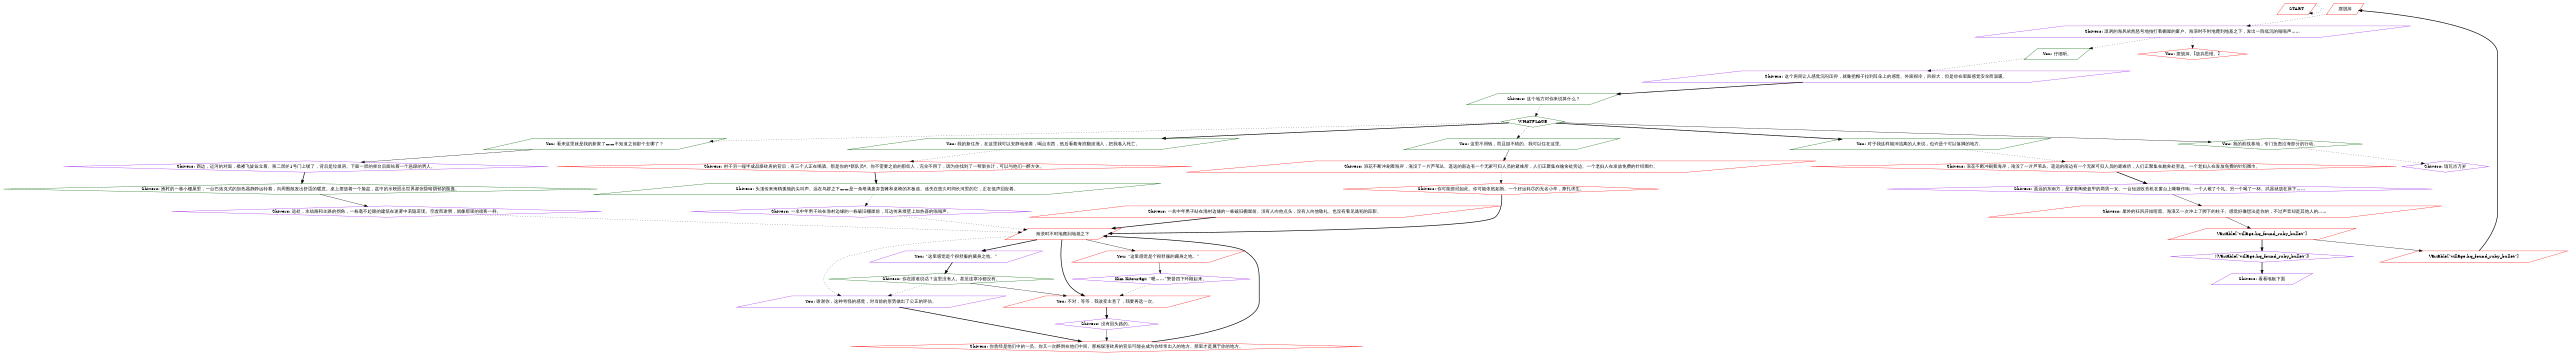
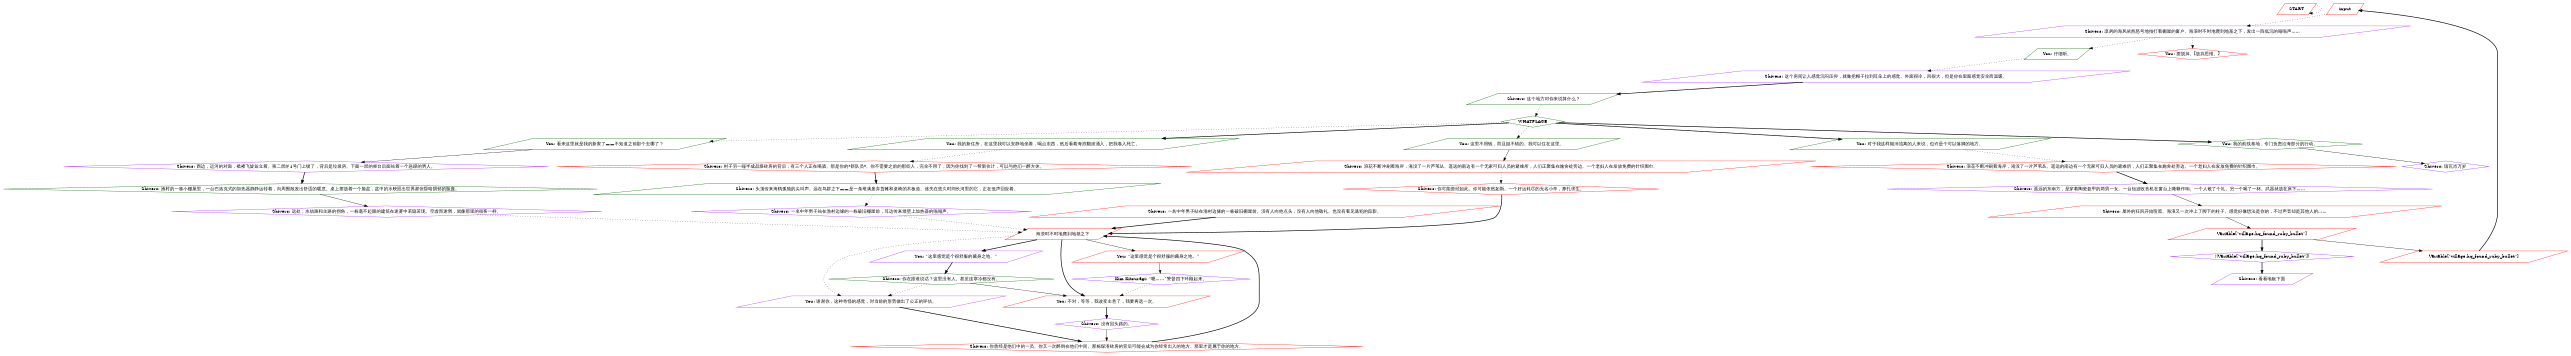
(2345, 9) -> (2345, 9)
(1883, 132) -> (1883, 132)
(2360, 156) -> (2360, 156)
